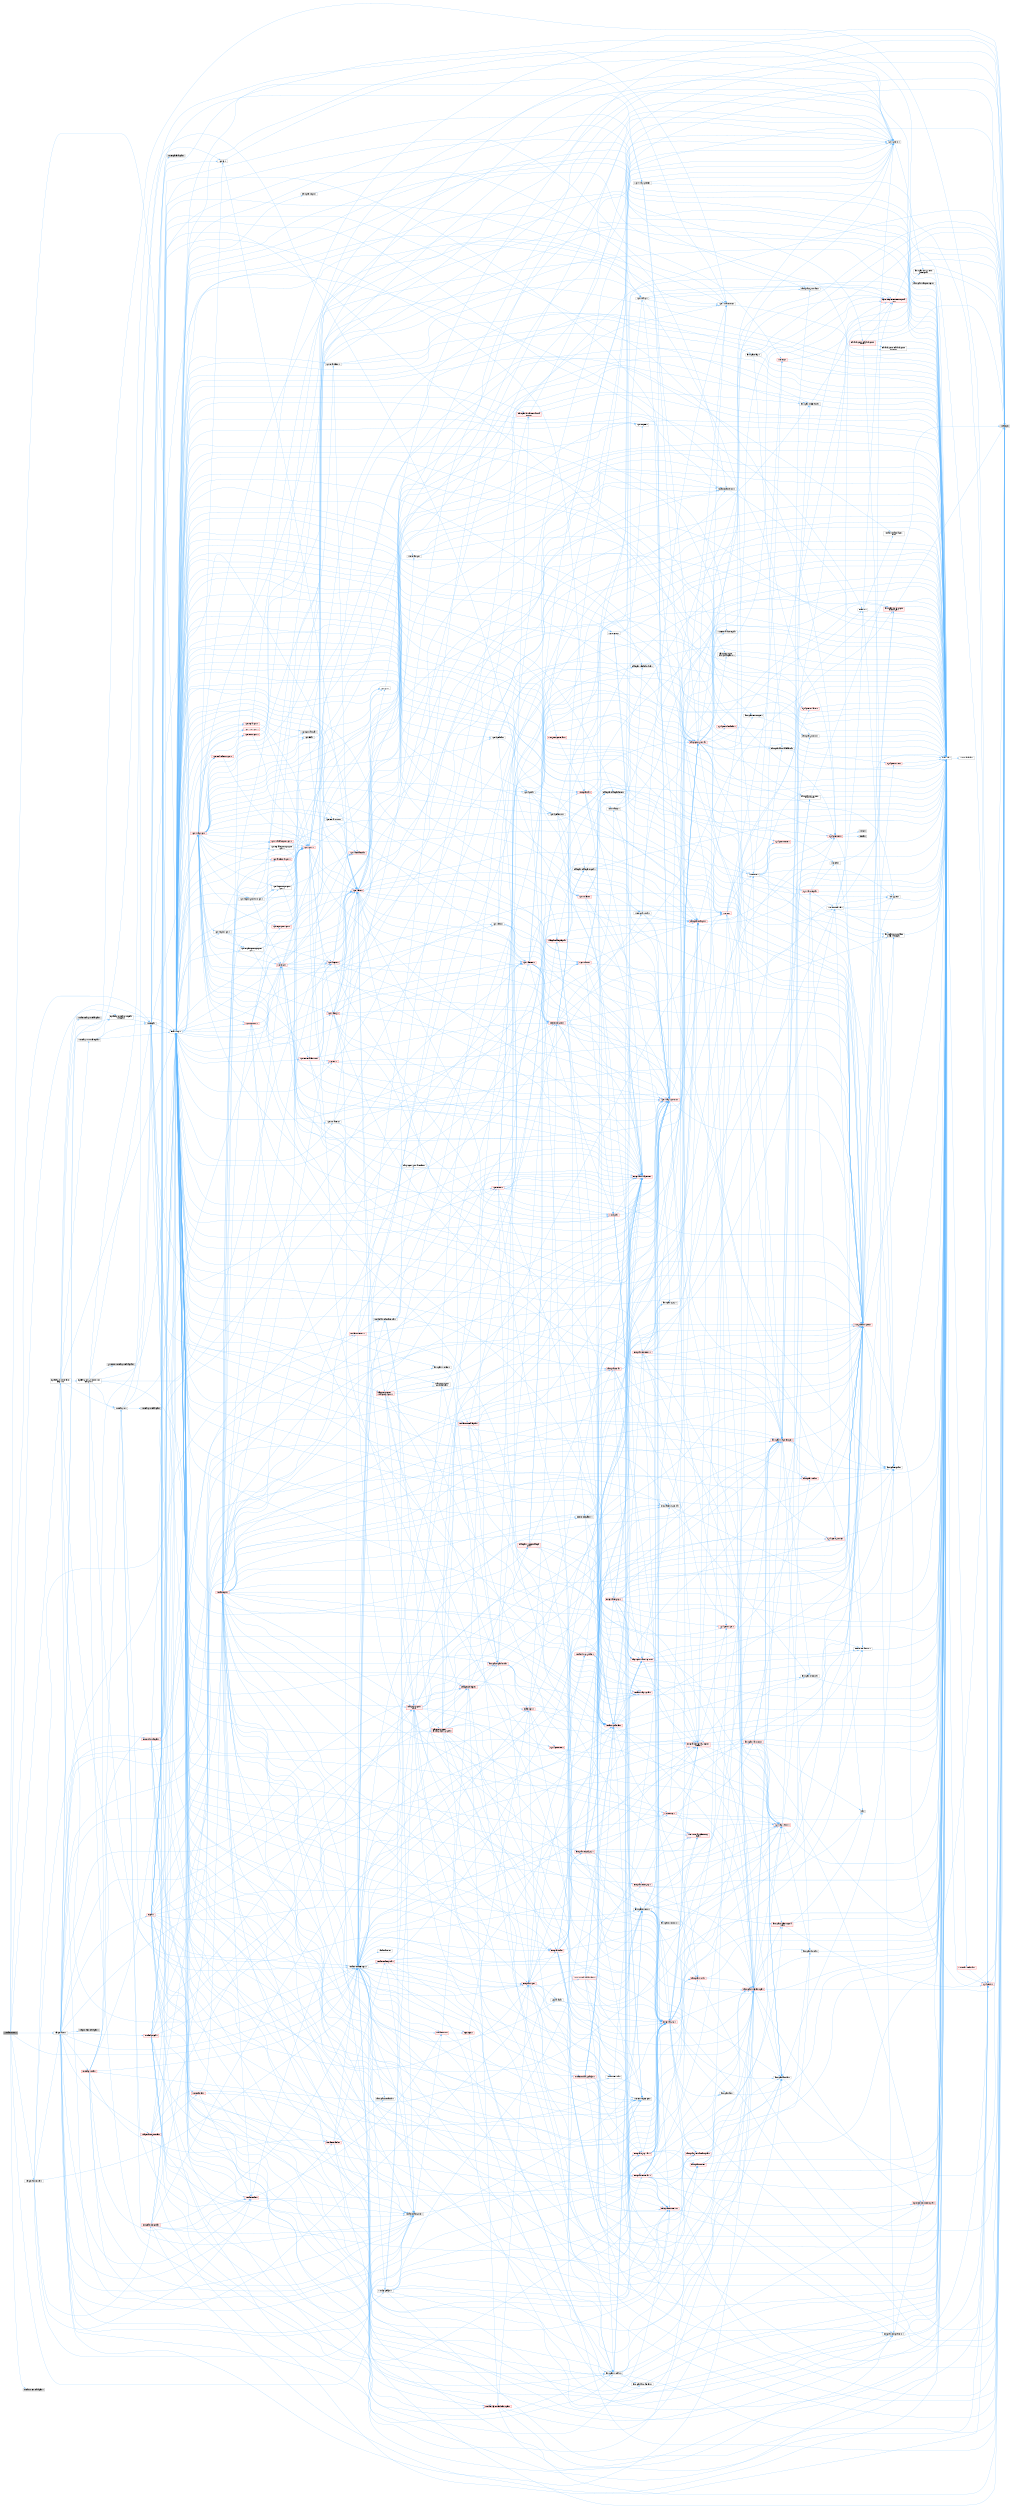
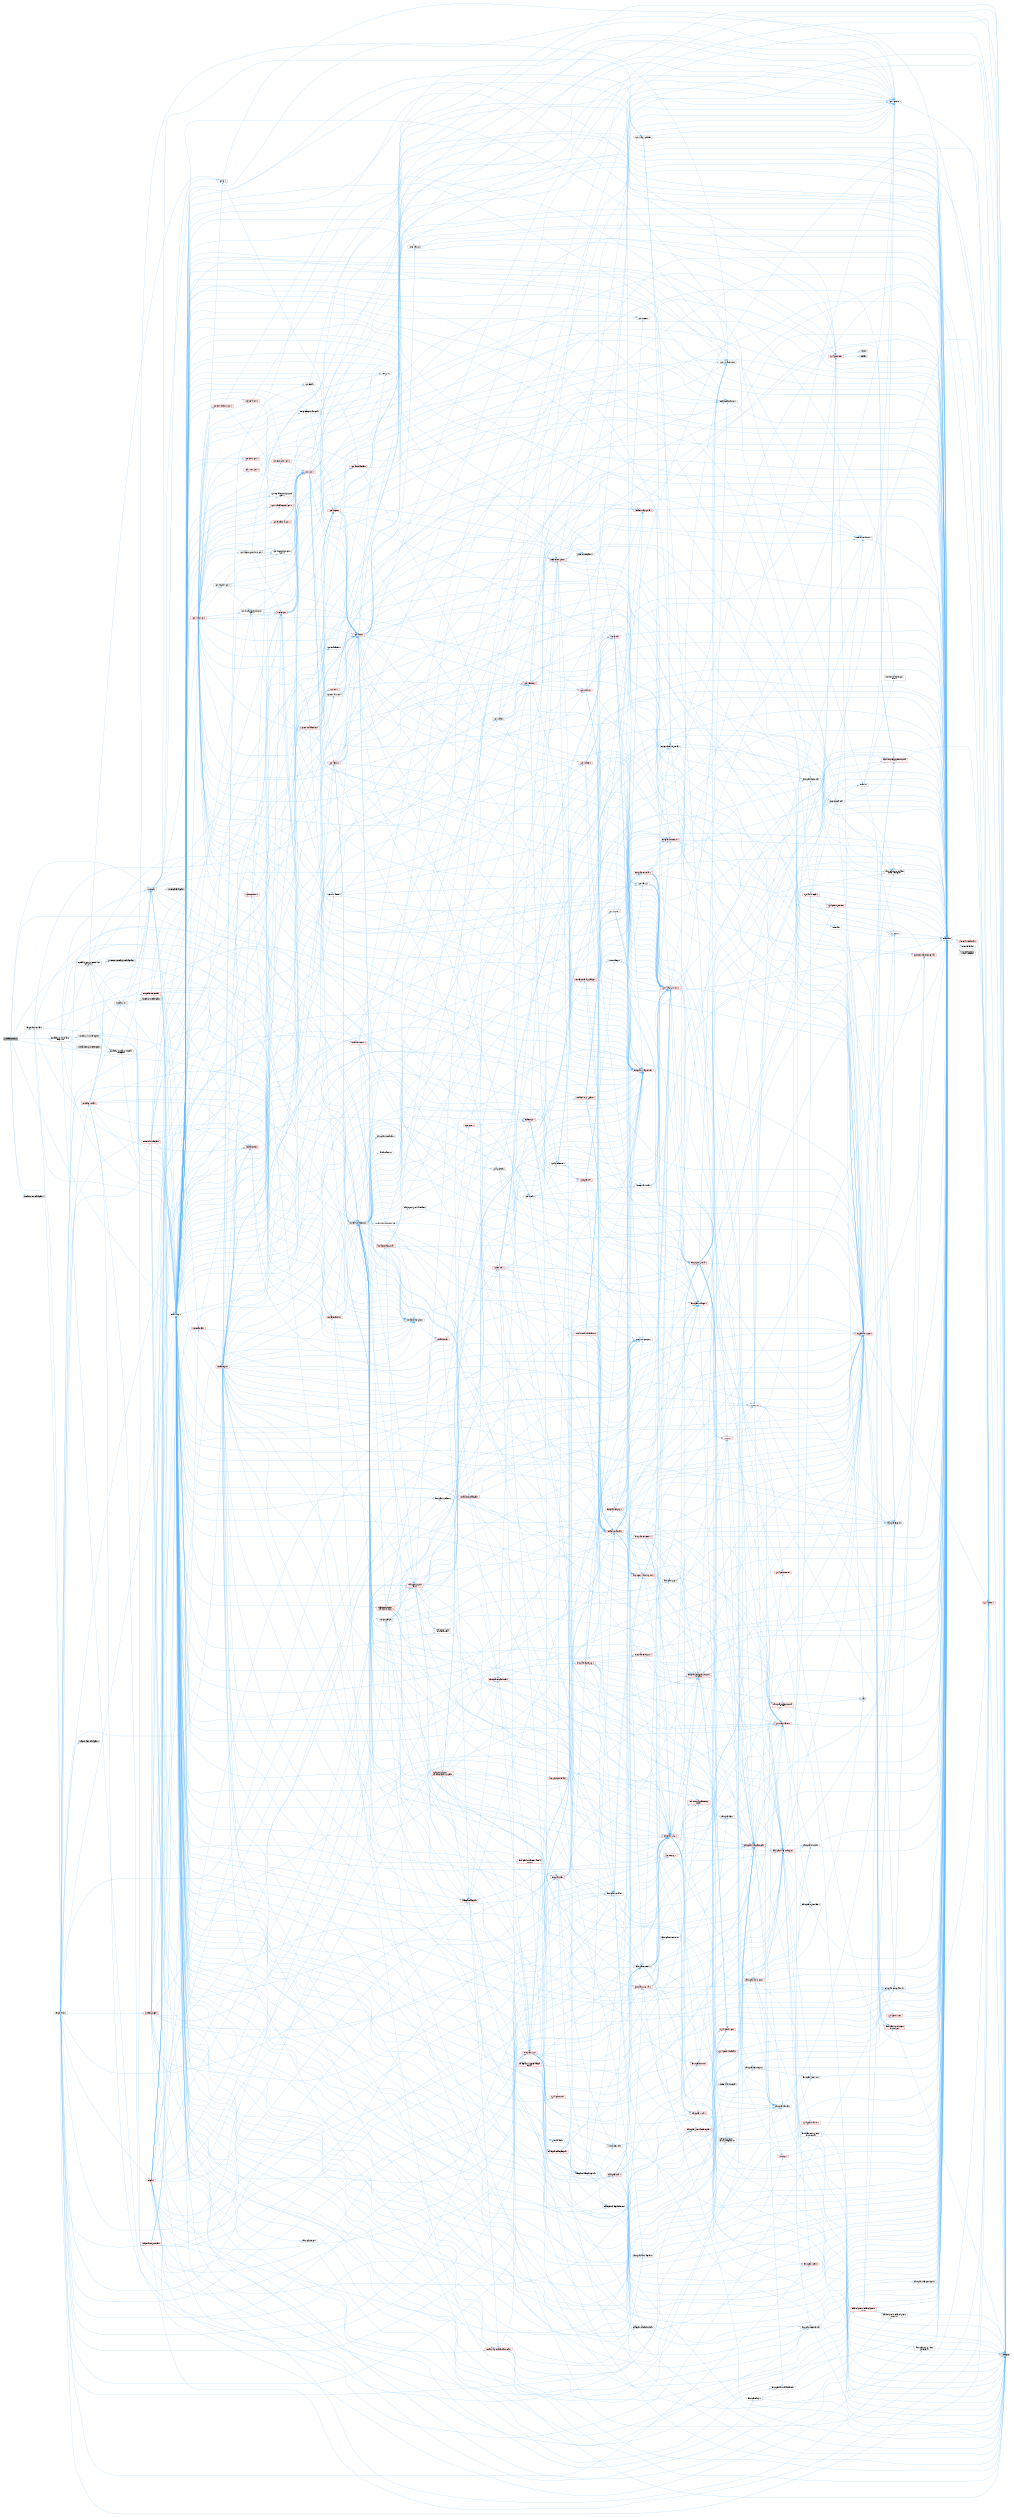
(309, 732) -> (309, 412)
none -> (967, 953)
